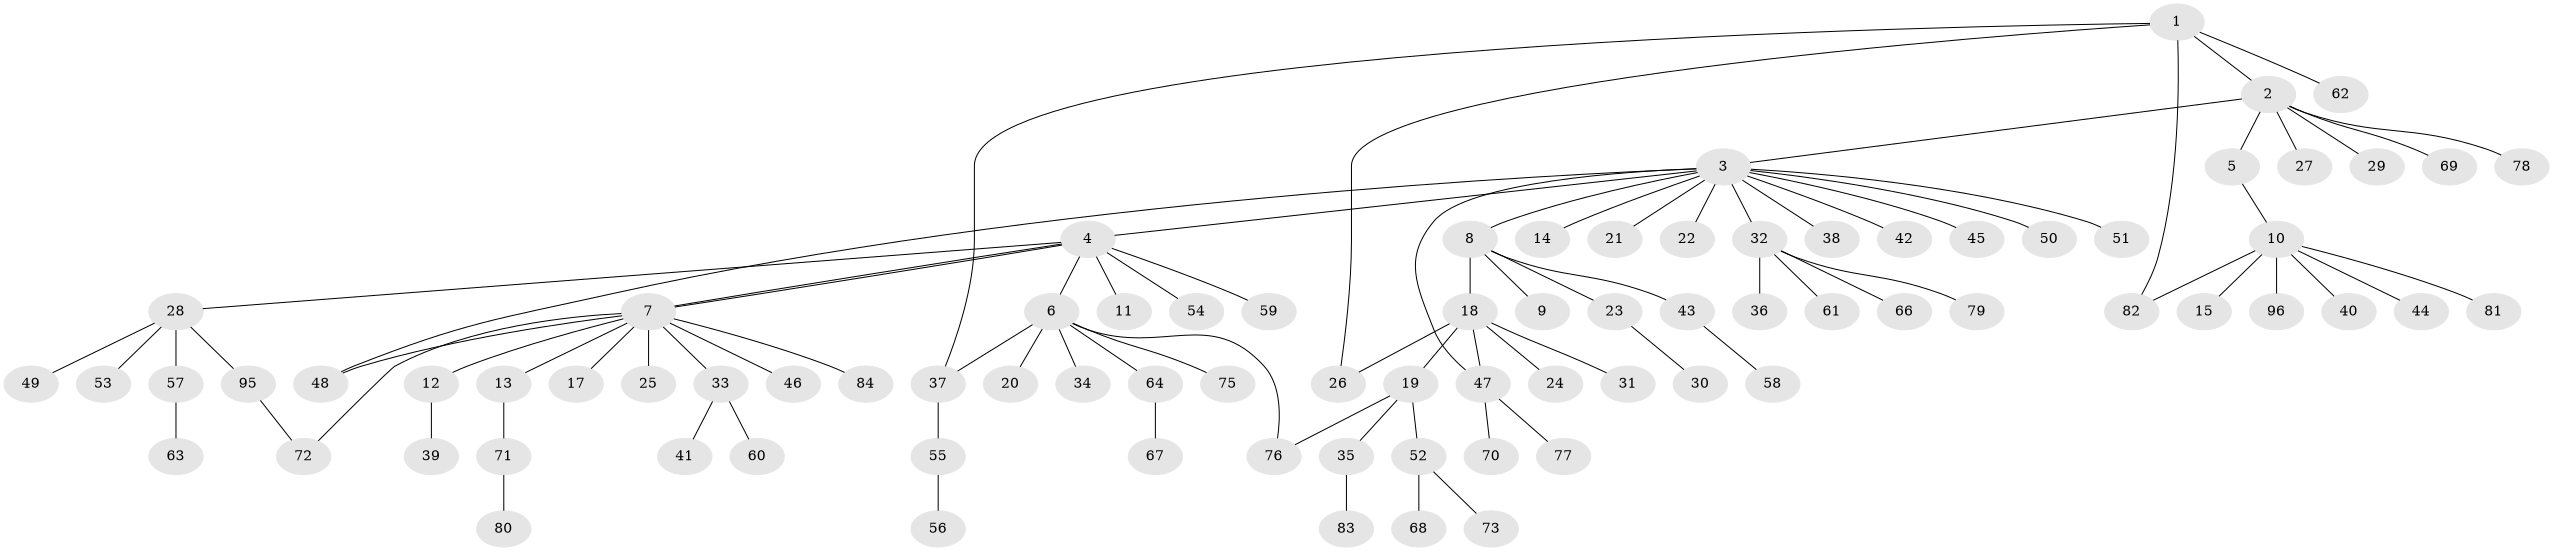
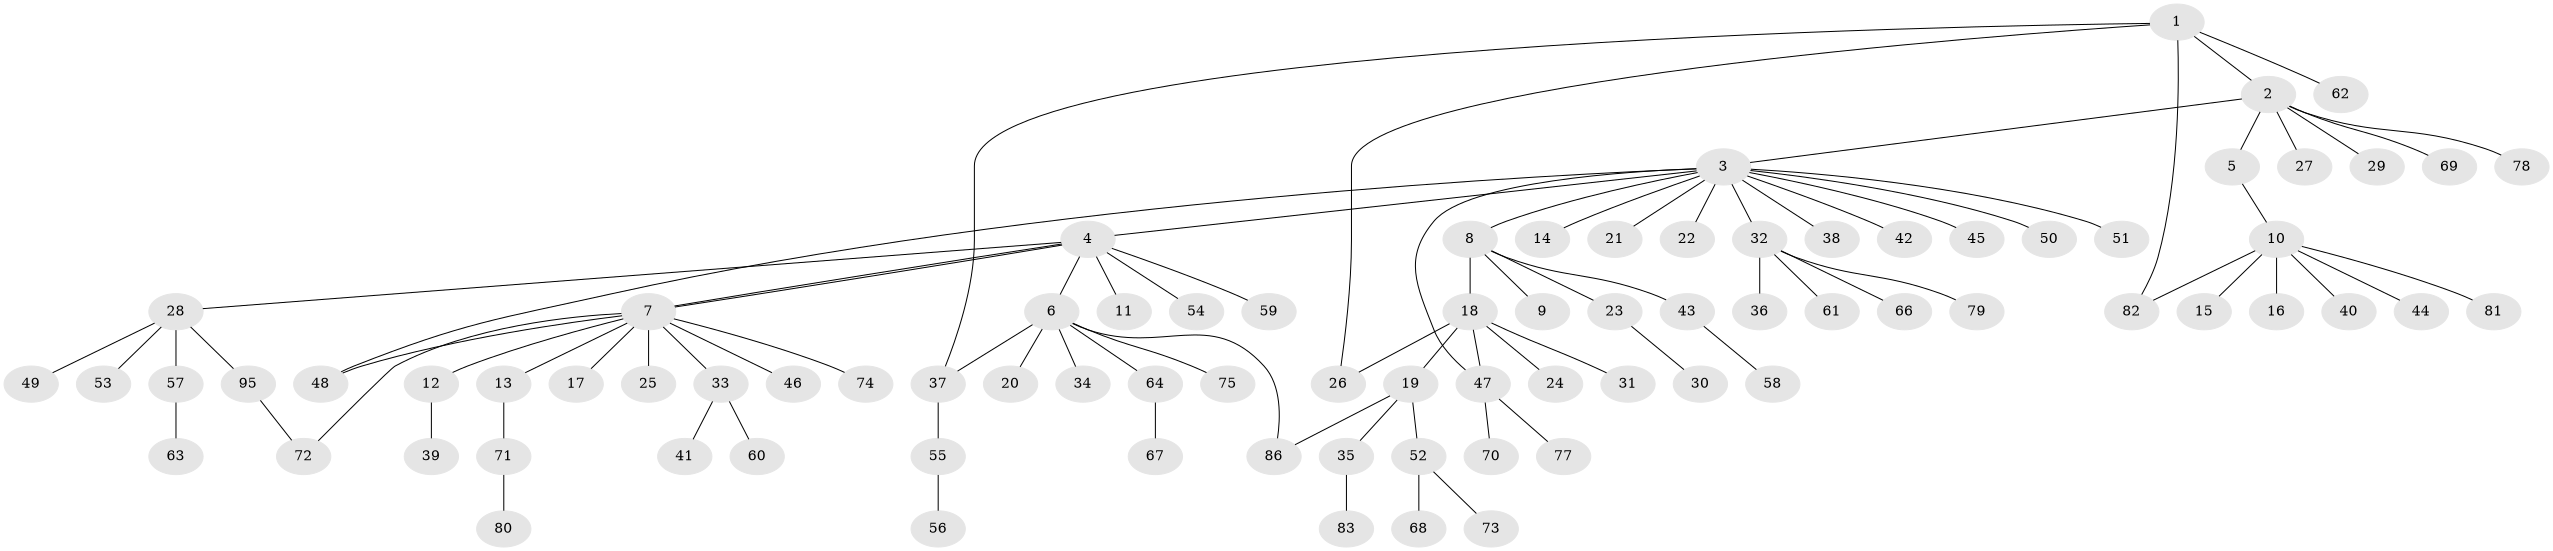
(2277, 312) -> (2277, 312)
(866, 384) -> (866, 384)
(1274, 457) -> (1274, 457)
